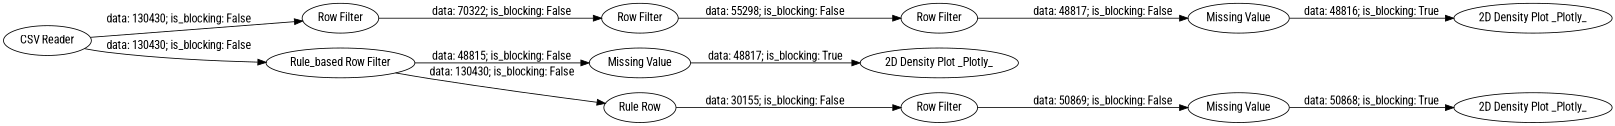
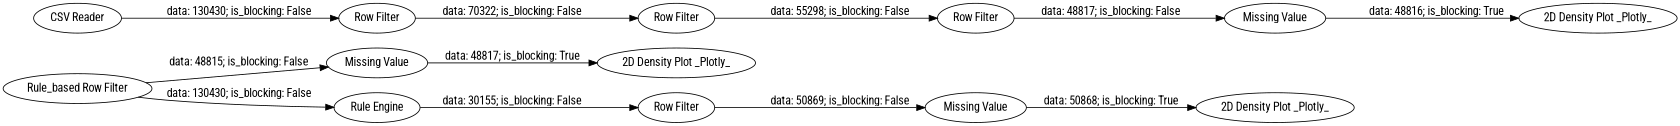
(171, 58) -> none
(640, 108) -> (377, 108)
